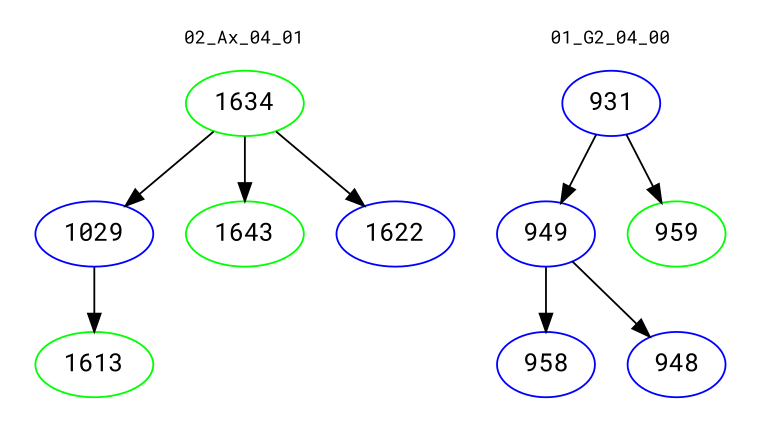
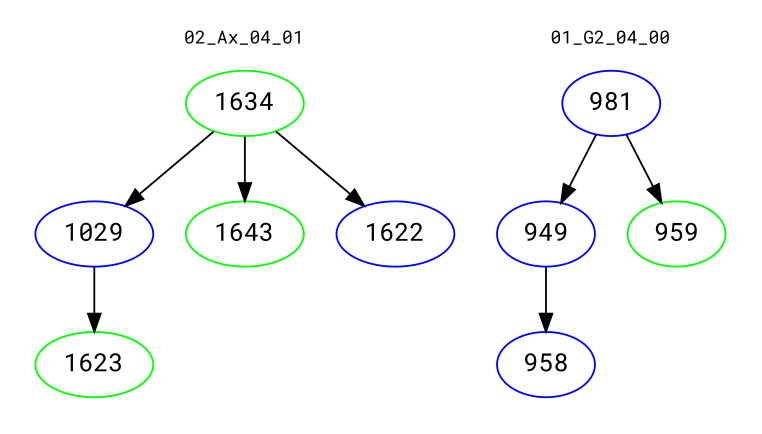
(611, 103) -> (611, 103)
(94, 365) -> (94, 365)
(677, 365) -> none
